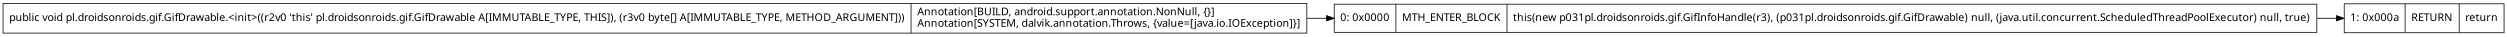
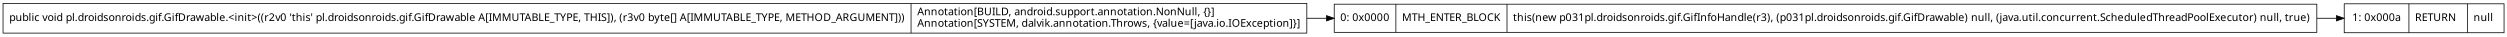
(2482, 18) -> (2484, 18)
